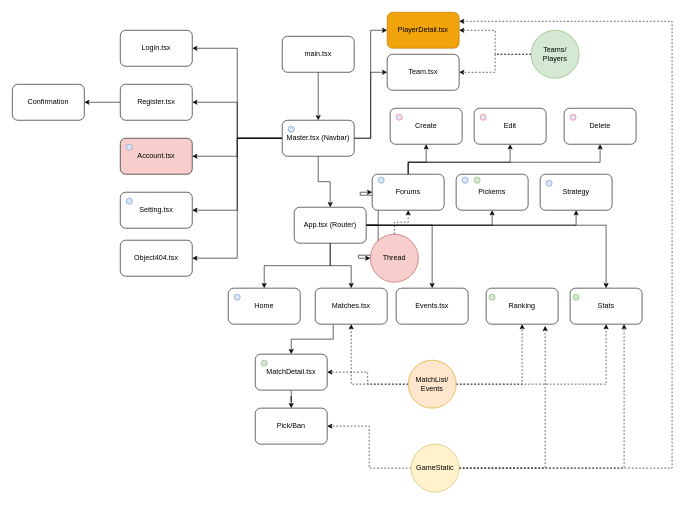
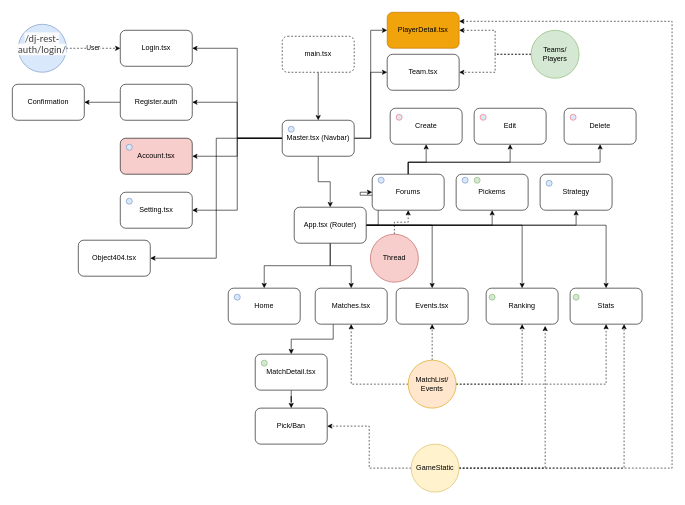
none -> (42, 48)
none -> (92, 48)
(318, 54) -> (318, 54)
(156, 102) -> (156, 102)
(359, 255) -> (522, 282)
(156, 258) -> (114, 258)
(332, 372) -> (432, 329)
